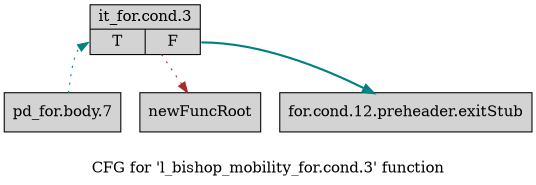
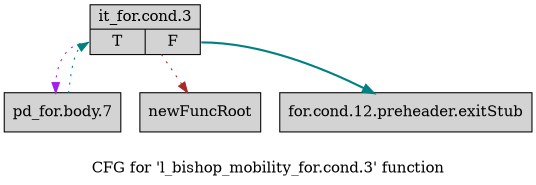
none -> (64, 55)
